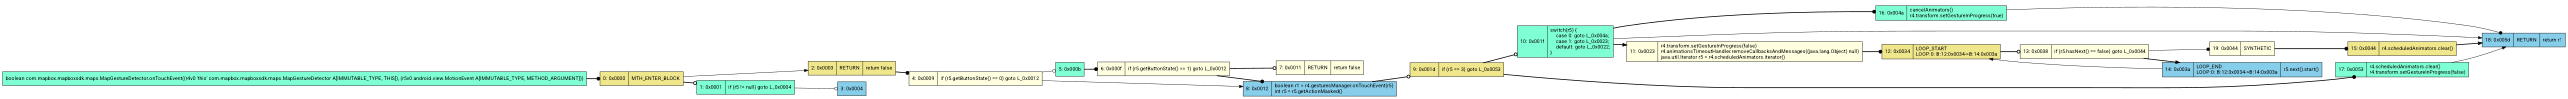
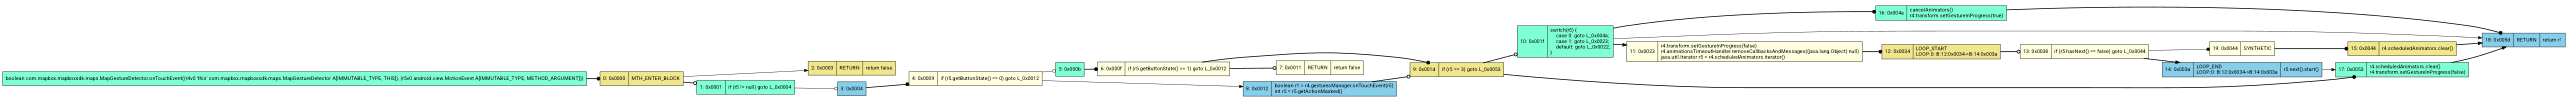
(2254, 9) -> (2254, 9)
(2477, 56) -> (2477, 56)
(2077, 66) -> (2327, 70)
(901, 72) -> (886, 86)
(1239, 78) -> (1315, 53)
